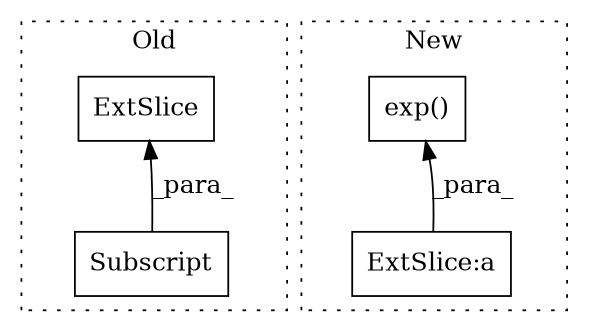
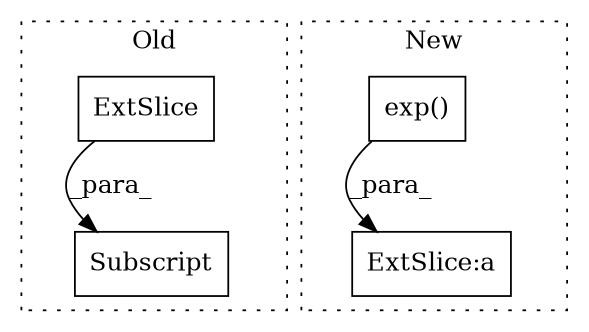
(152, 195) -> (67, 178)
(433, 195) -> (347, 179)
